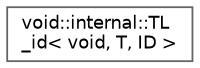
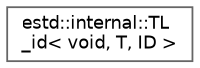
(100, 34) -> (100, 34)
